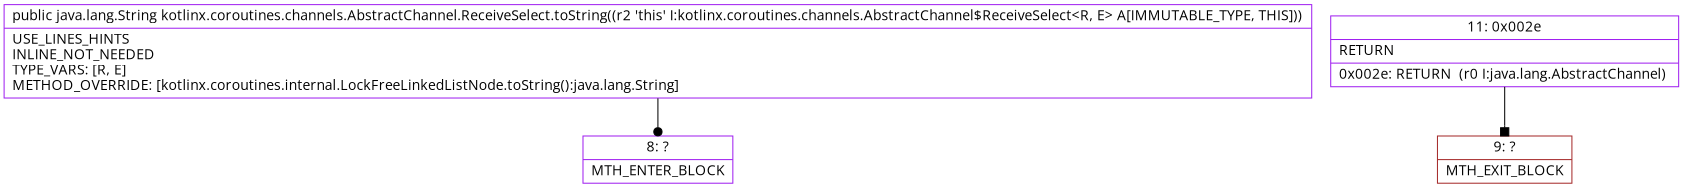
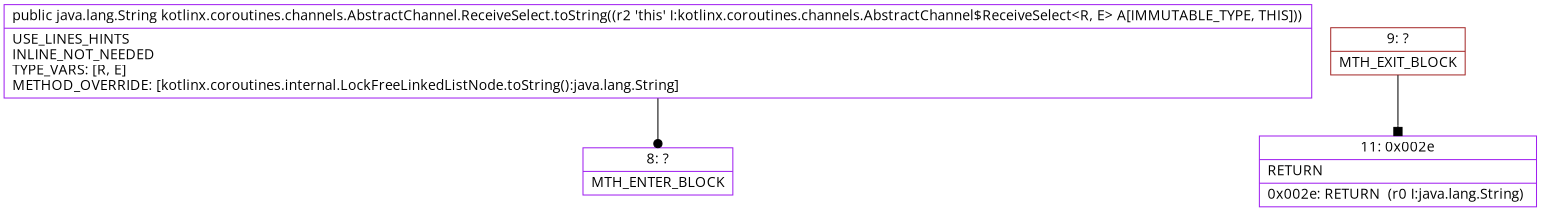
(1505, 74) -> (1398, 195)
(1505, 106) -> (1398, 100)
